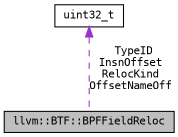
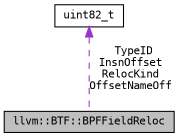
(89, 16) -> (89, 16)
